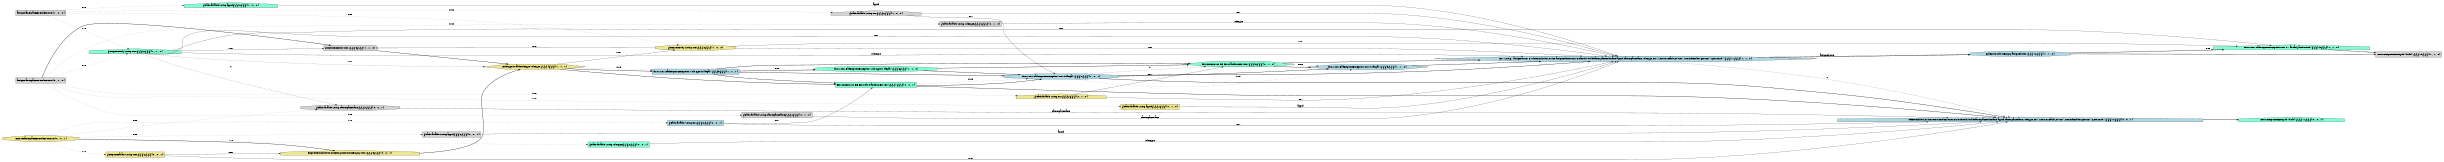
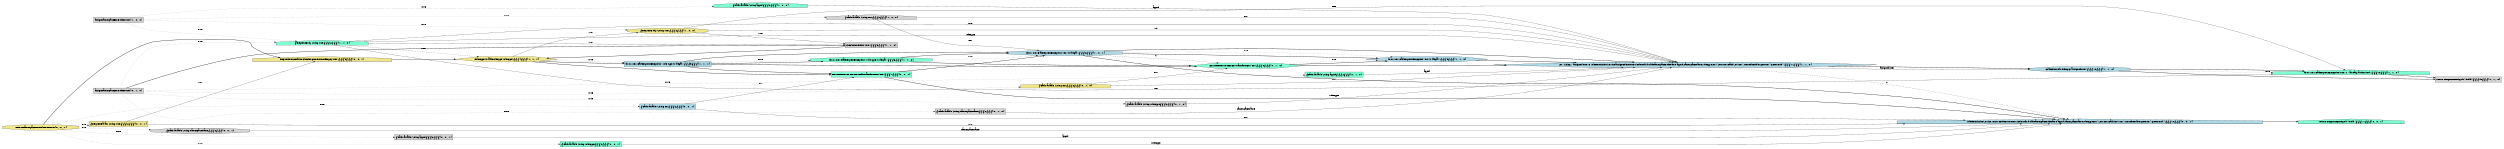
(238, 82) -> none
(1150, 107) -> (1334, 75)
